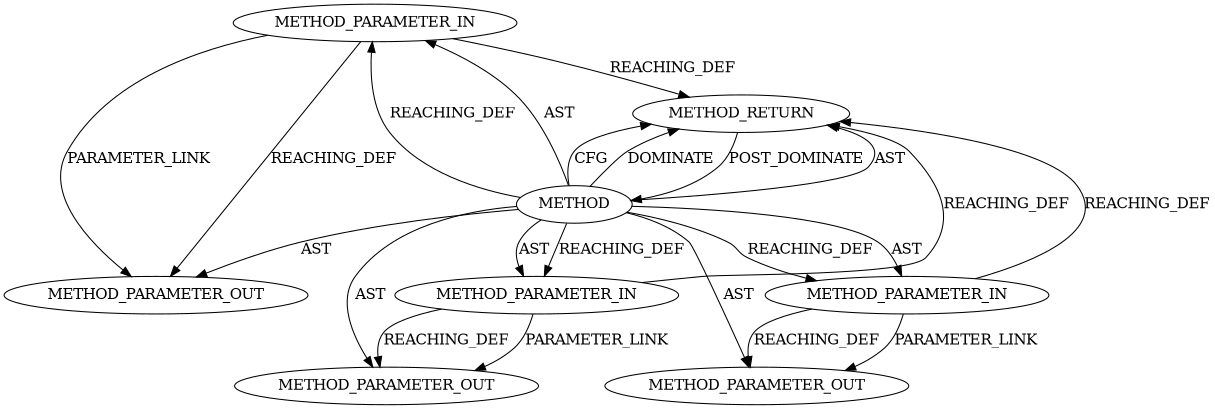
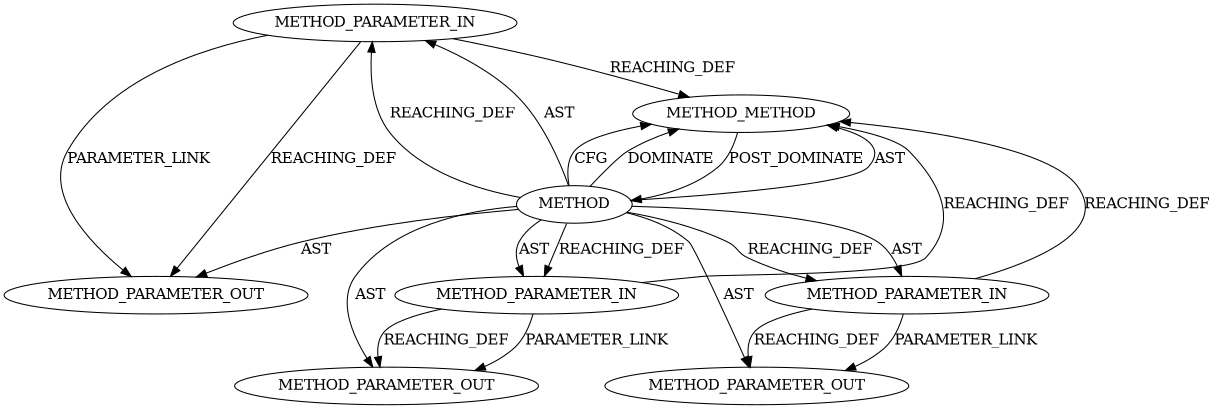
(741, 114) -> (741, 114)
